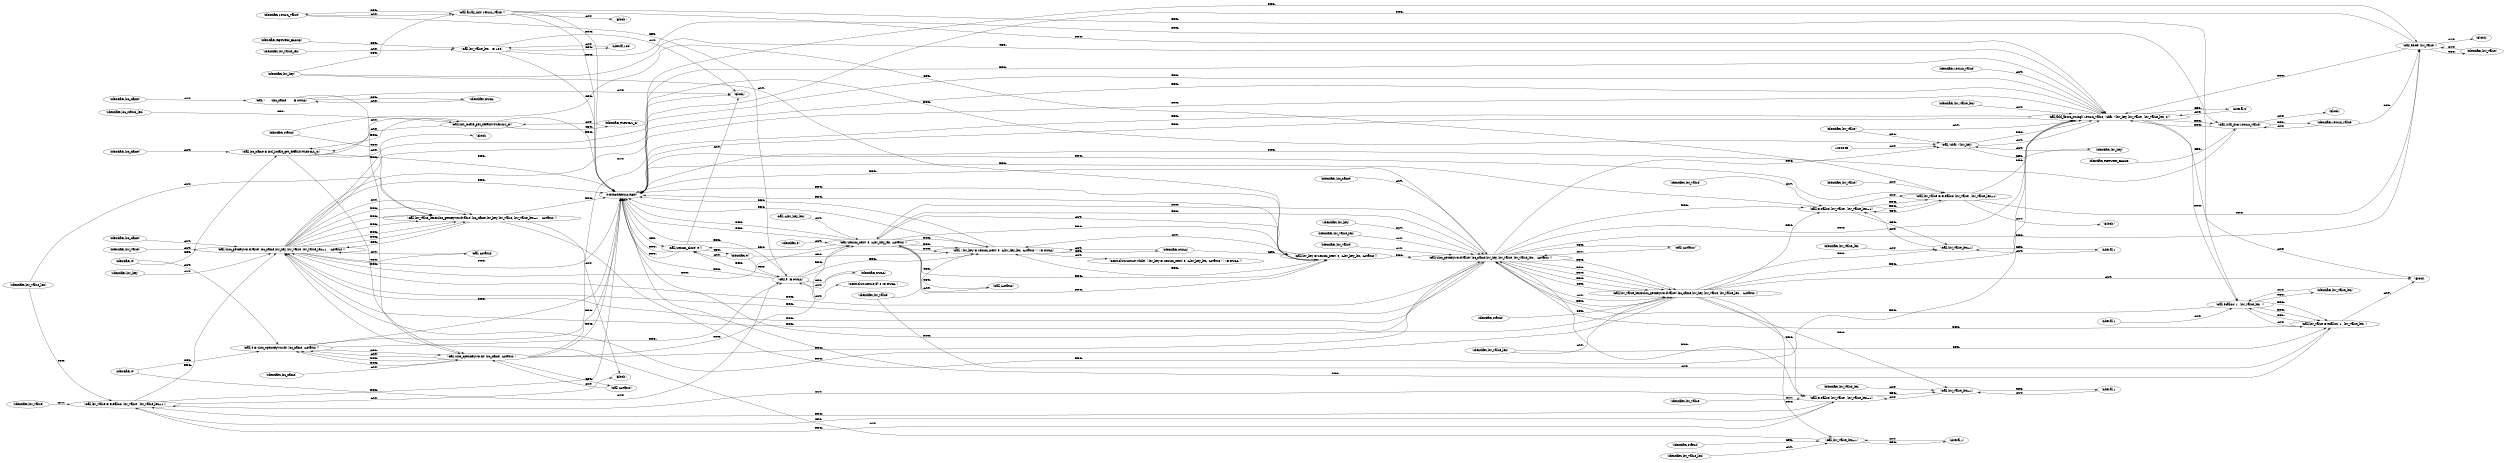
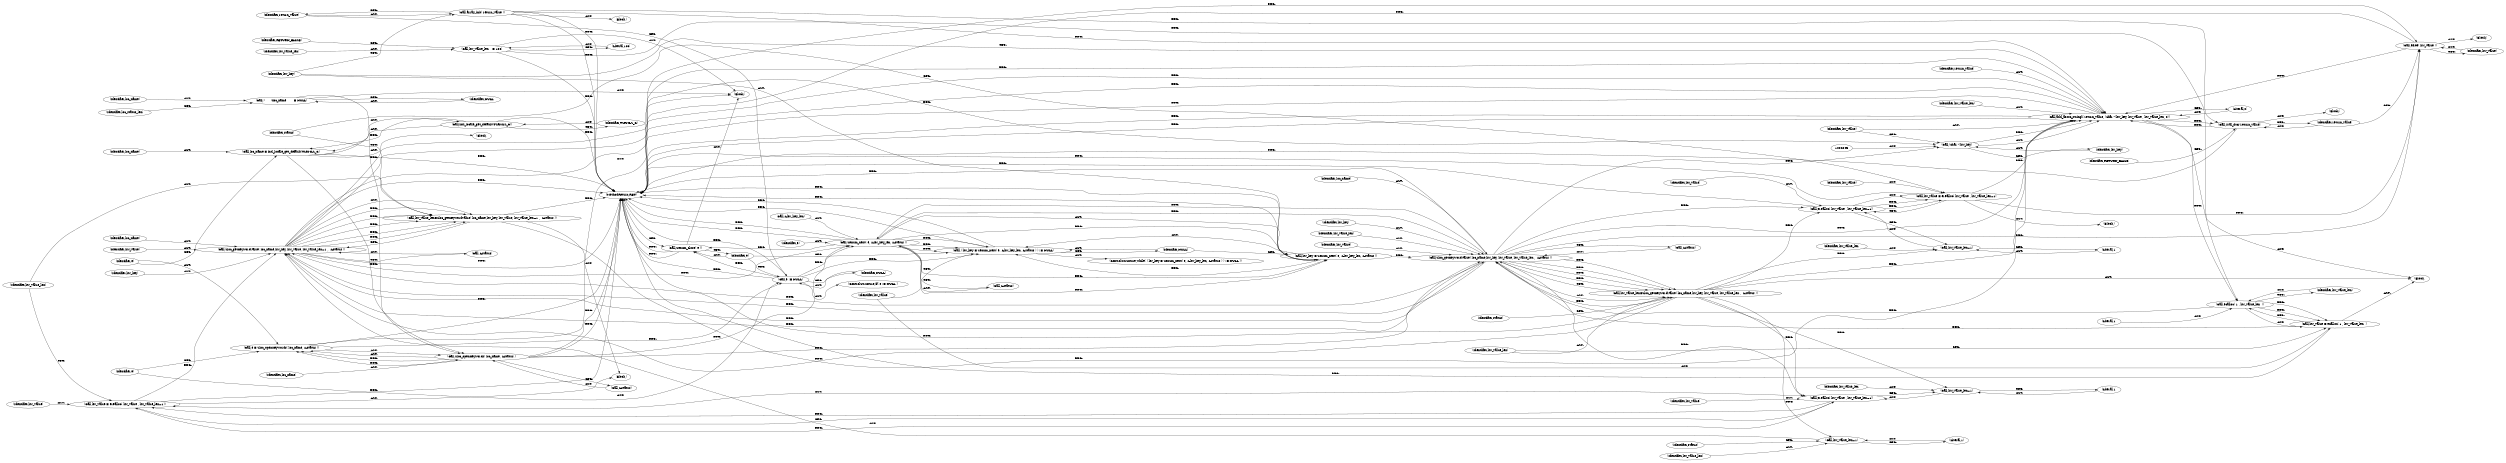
(589, 97) -> (589, 97)
(300, 115) -> (199, 107)
(375, 351) -> (375, 351)
